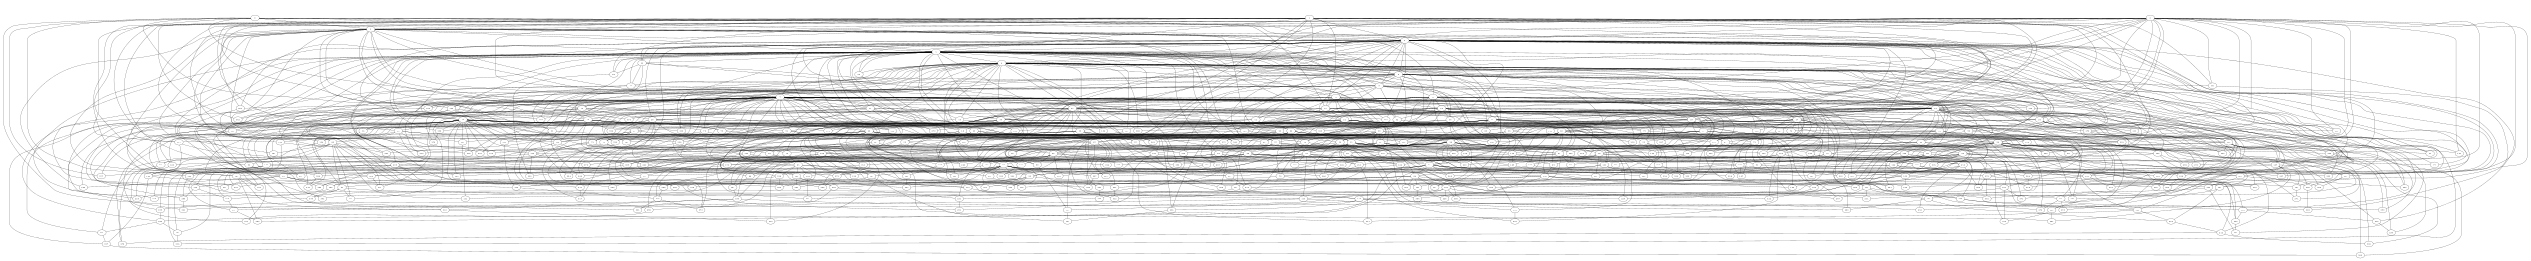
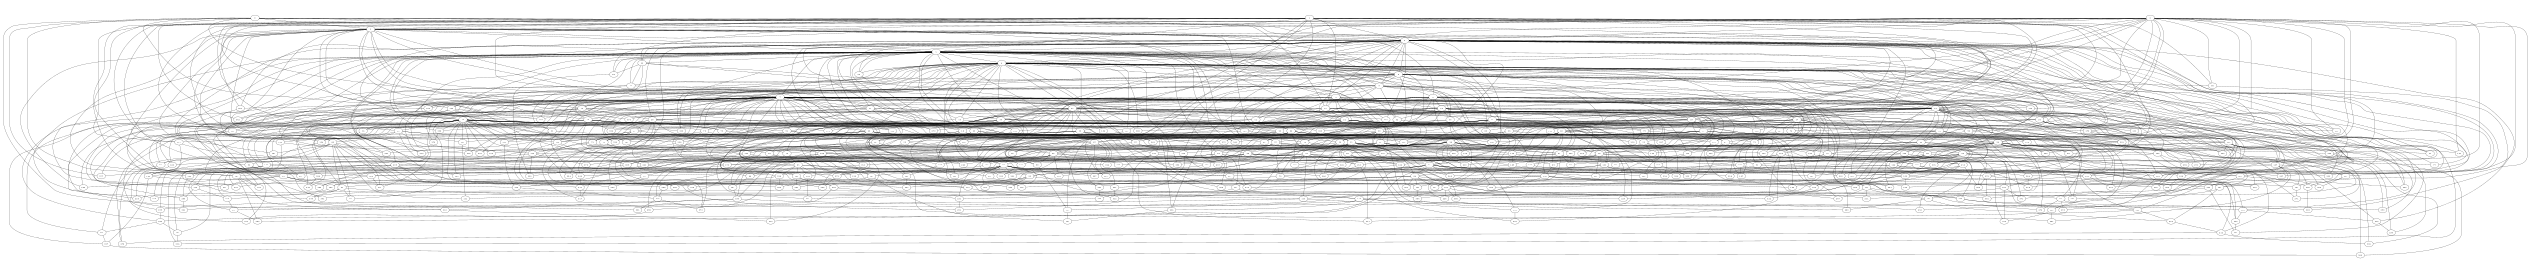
(1946, 130) -> (1998, 119)
(1088, 187) -> none
